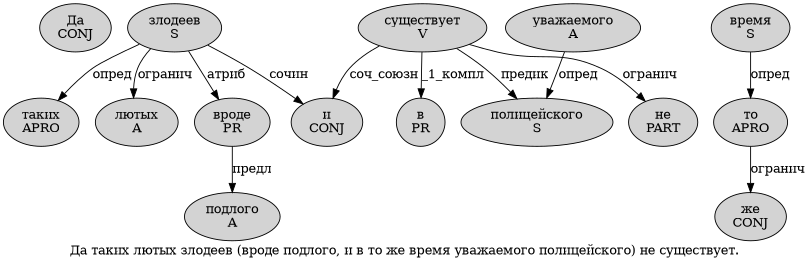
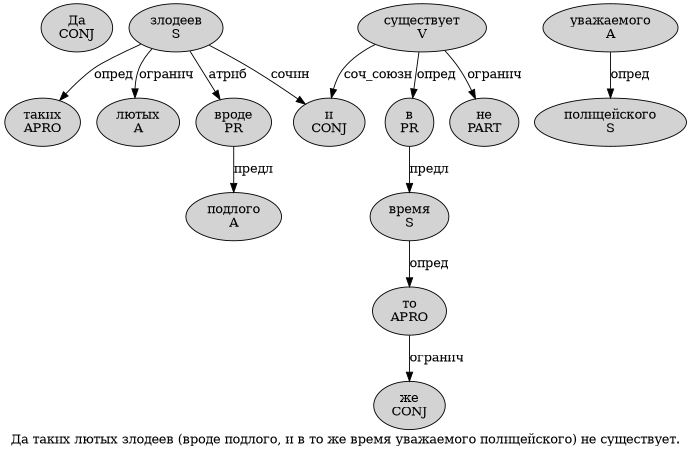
(485, 69) -> none
(453, 75) -> (436, 75)
none -> (409, 165)
